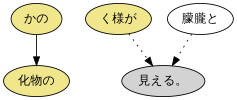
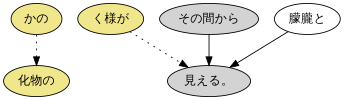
none -> (209, 19)
(37, 46) -> (37, 46)
(184, 46) -> (263, 47)
